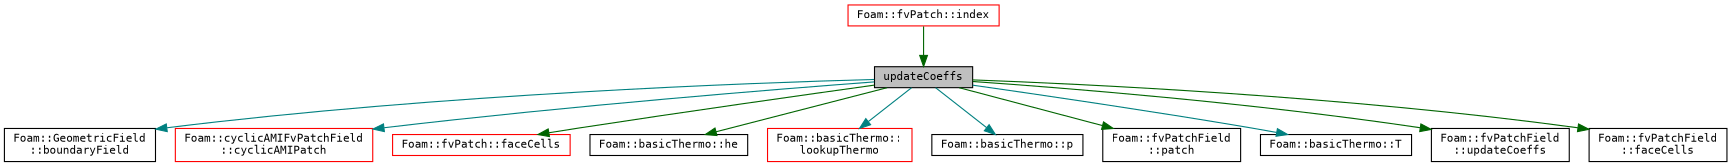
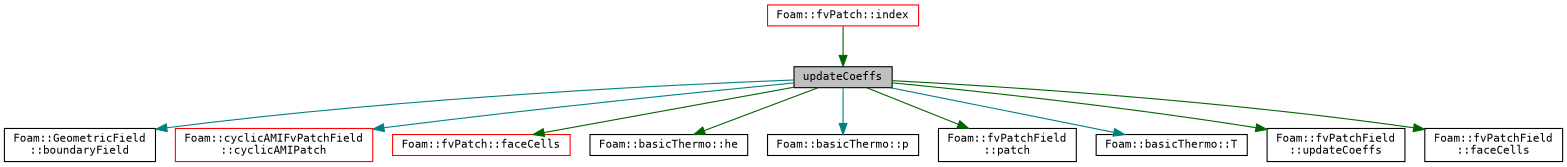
(840, 145) -> none
